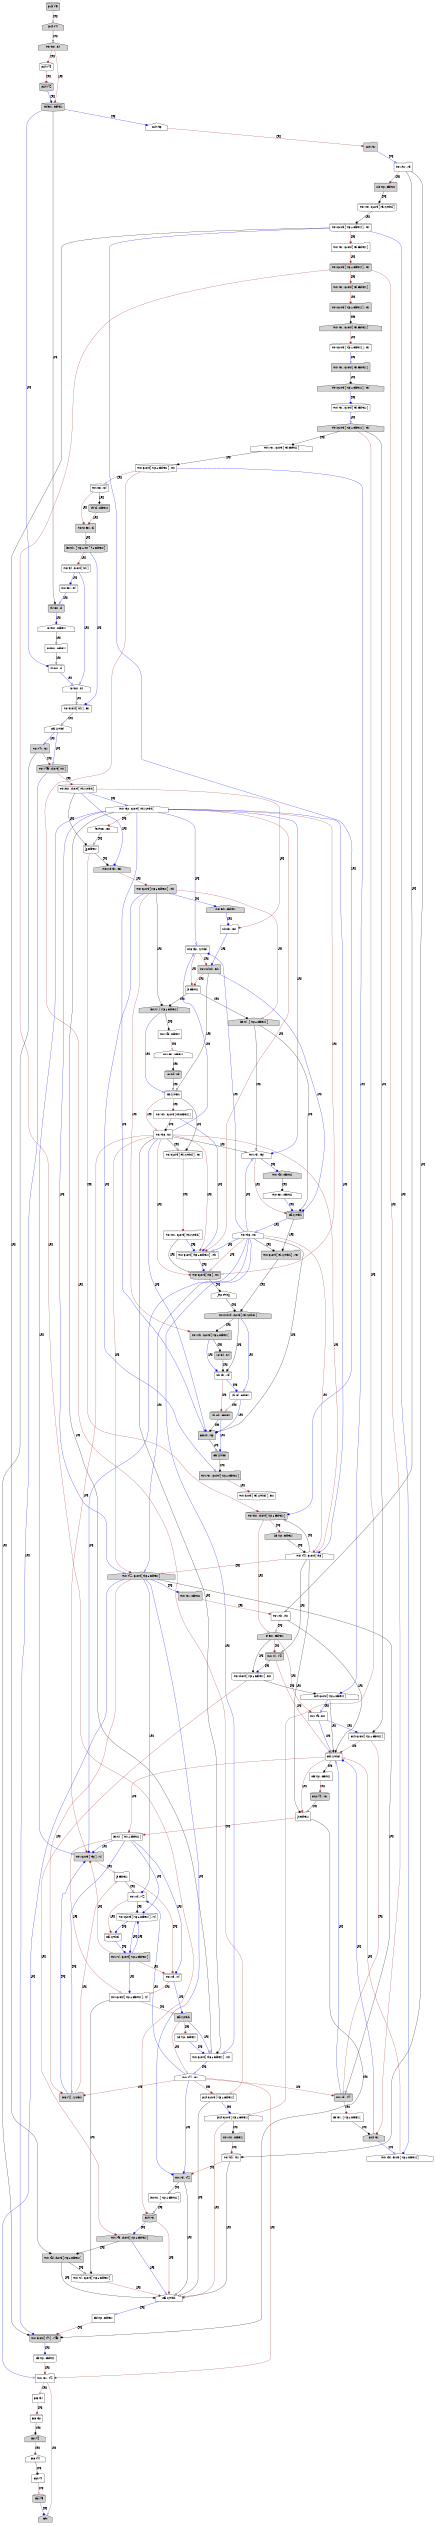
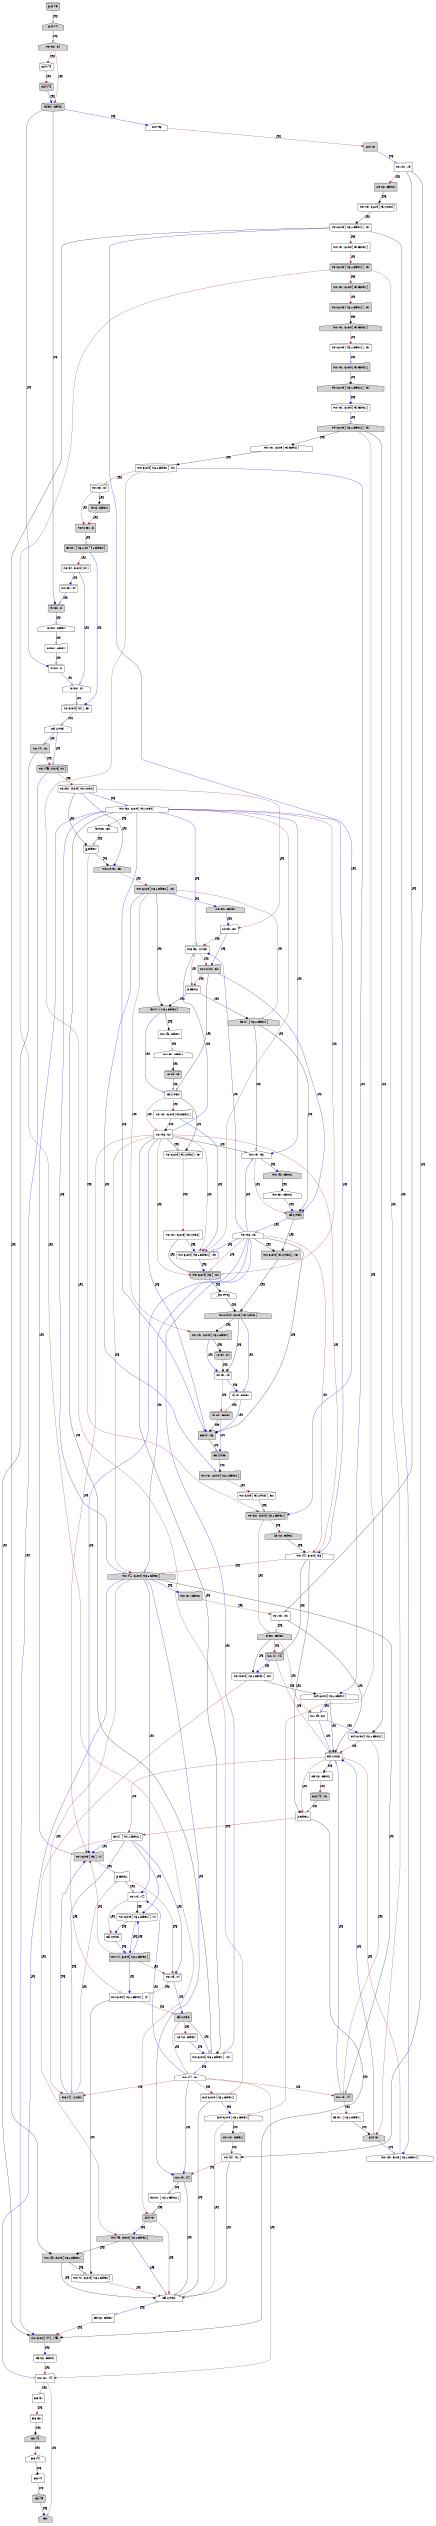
(56, 617) -> (56, 617)
none -> (214, 939)
(304, 1532) -> (261, 1505)
